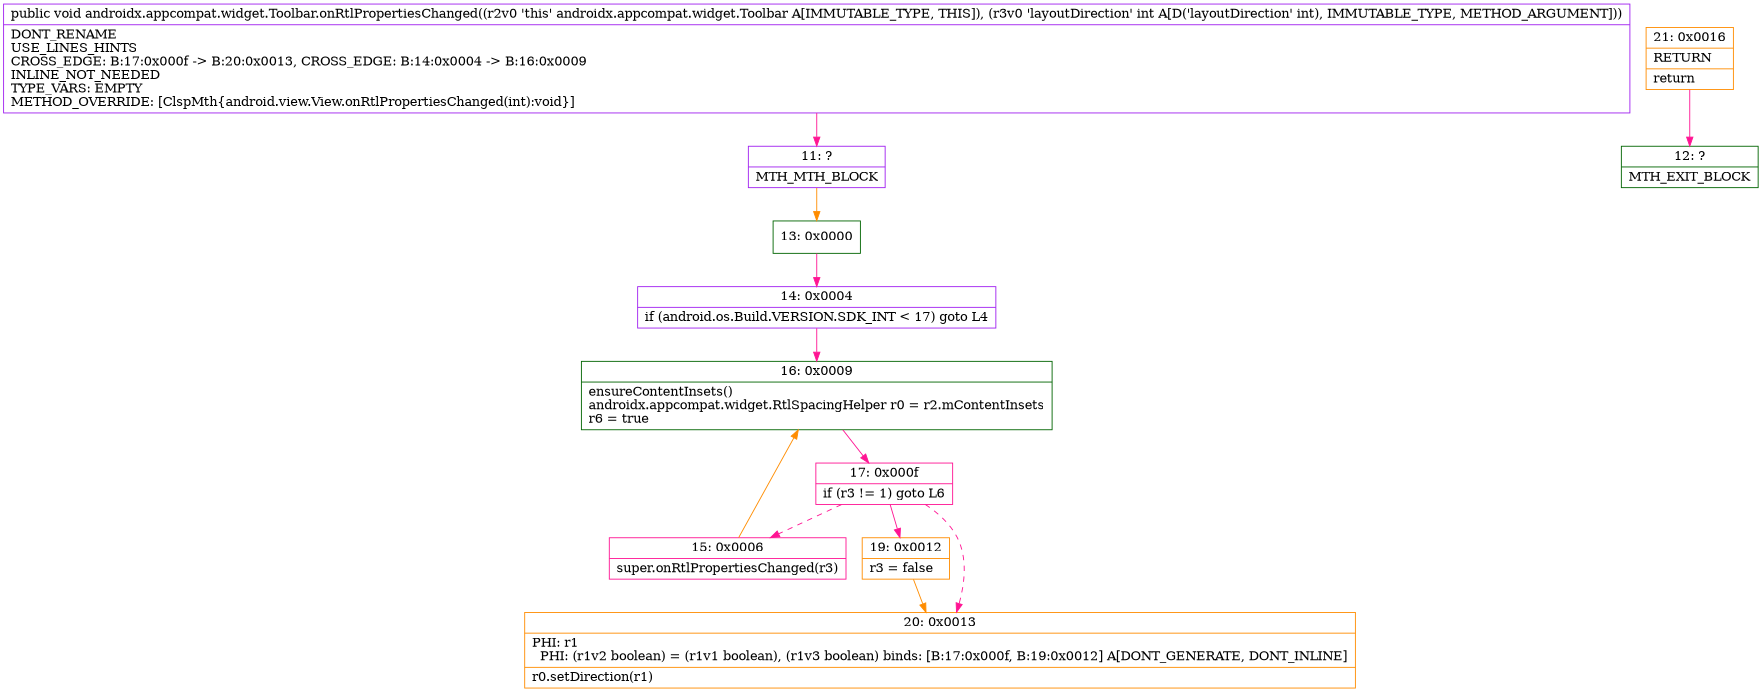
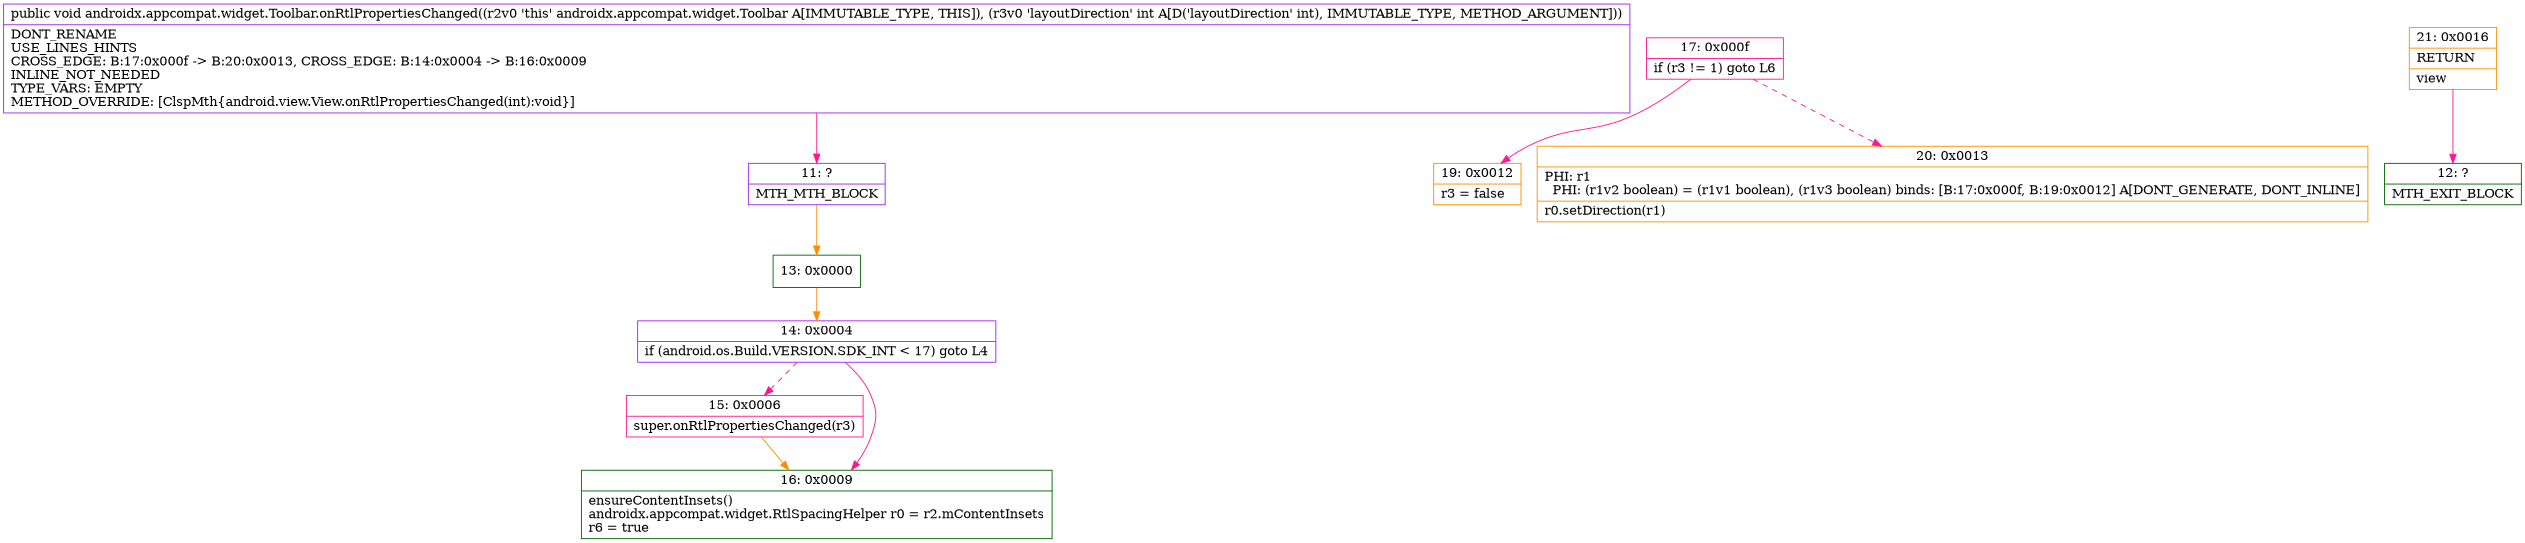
(1674, 79) -> (2432, 79)
(817, 266) -> (817, 300)
(853, 443) -> none
(810, 519) -> (784, 376)
(918, 592) -> none
